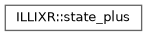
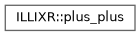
(73, 18) -> (70, 18)
